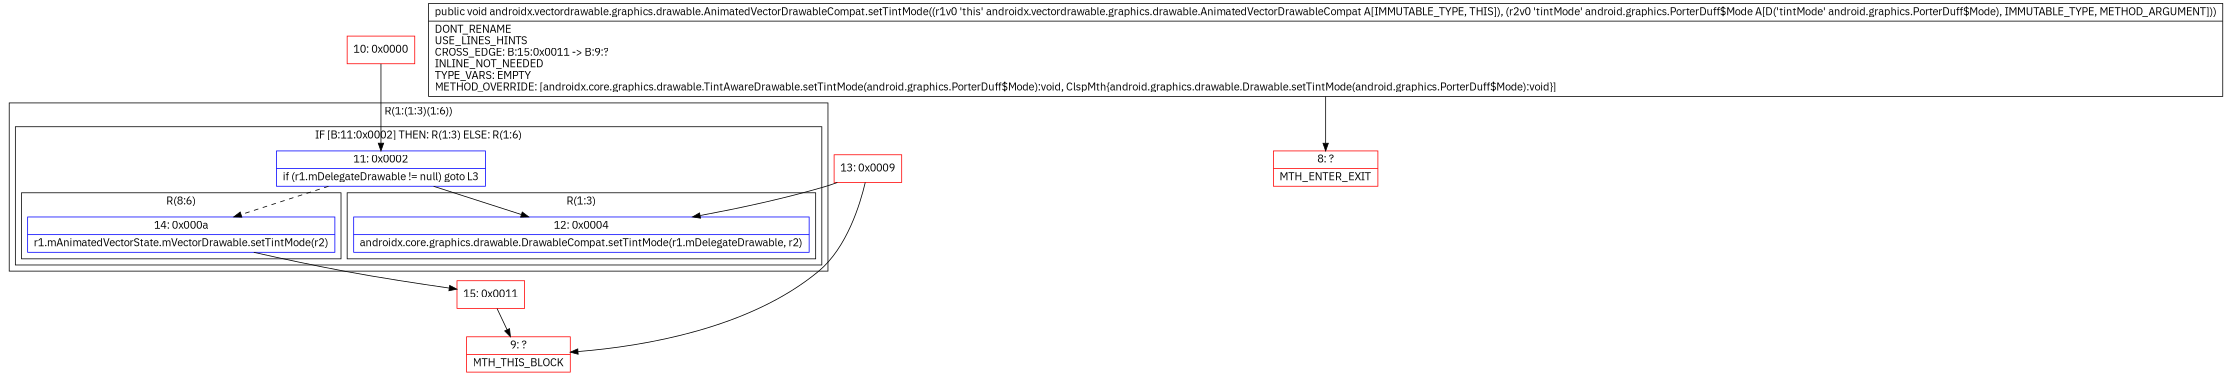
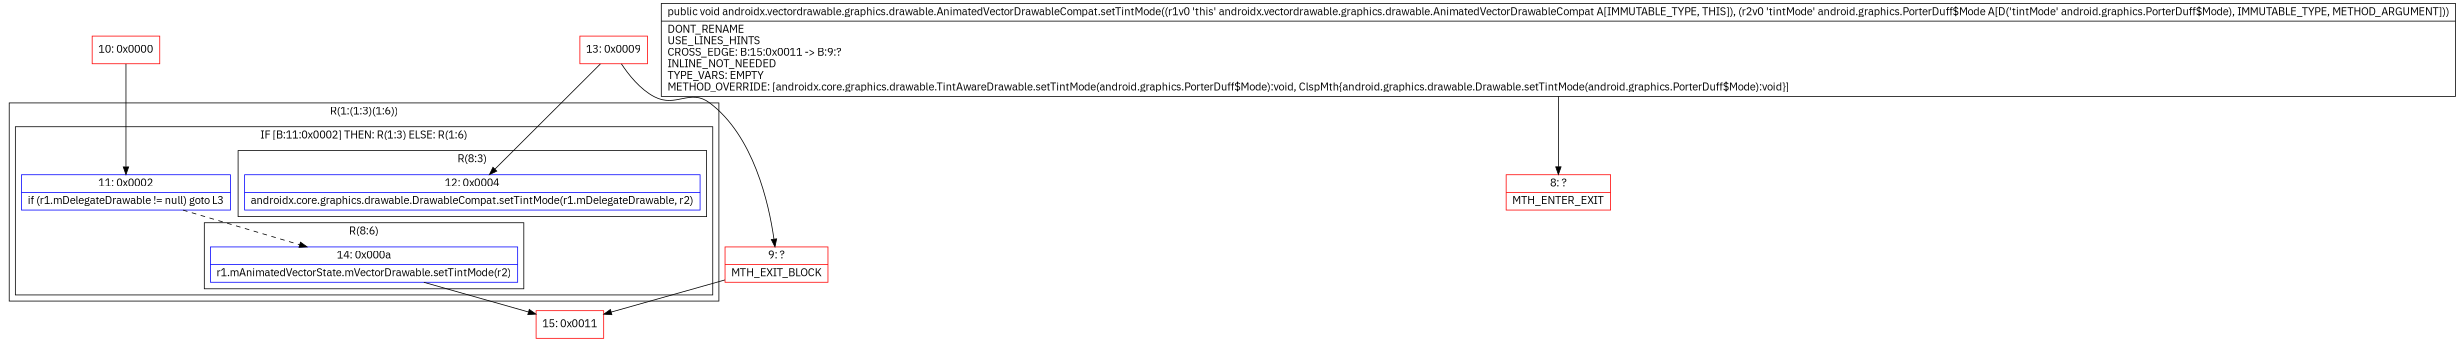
(478, 200) -> none
(581, 202) -> (472, 159)
(502, 319) -> (691, 290)
(518, 363) -> (777, 273)
